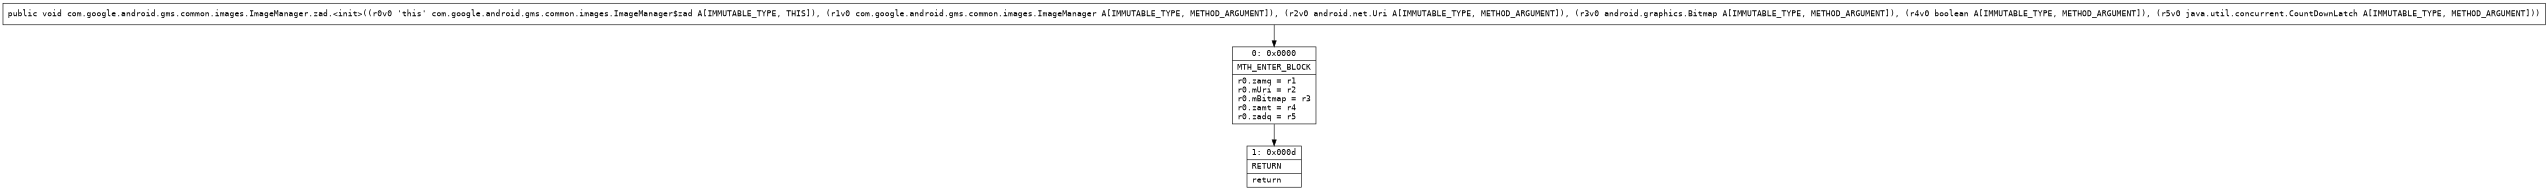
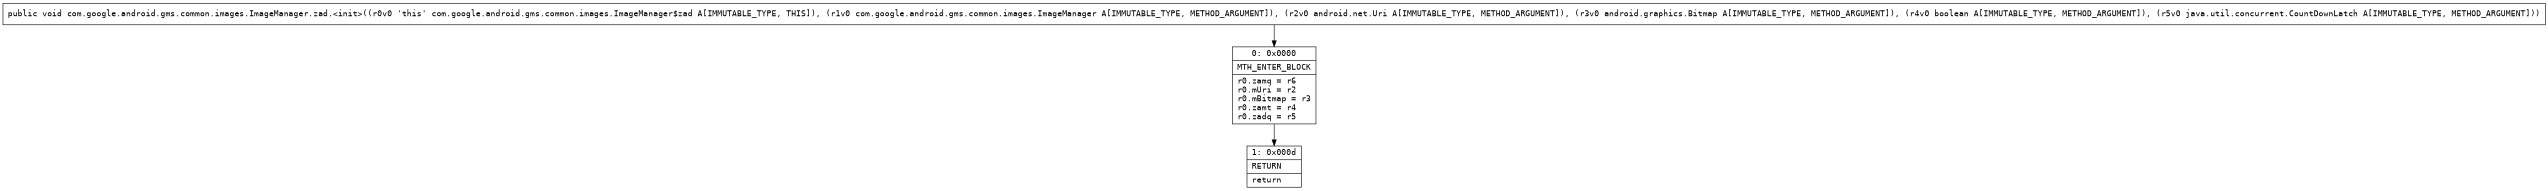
(1267, 81) -> (1267, 81)
